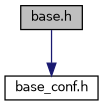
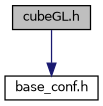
(52, 18) -> (52, 18)
